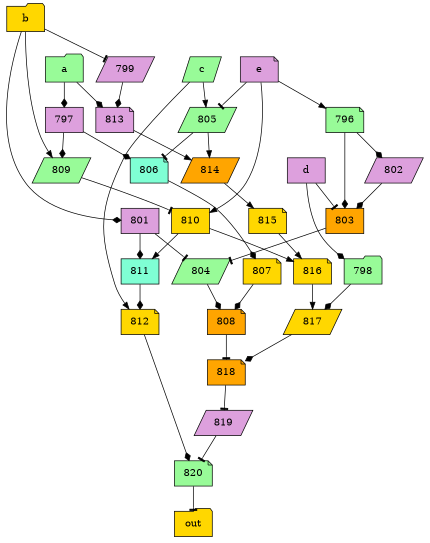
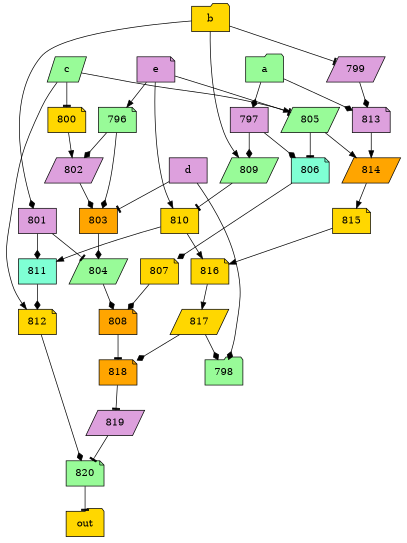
none -> (67, 120)
(279, 244) -> (98, 241)
(341, 294) -> (210, 343)
